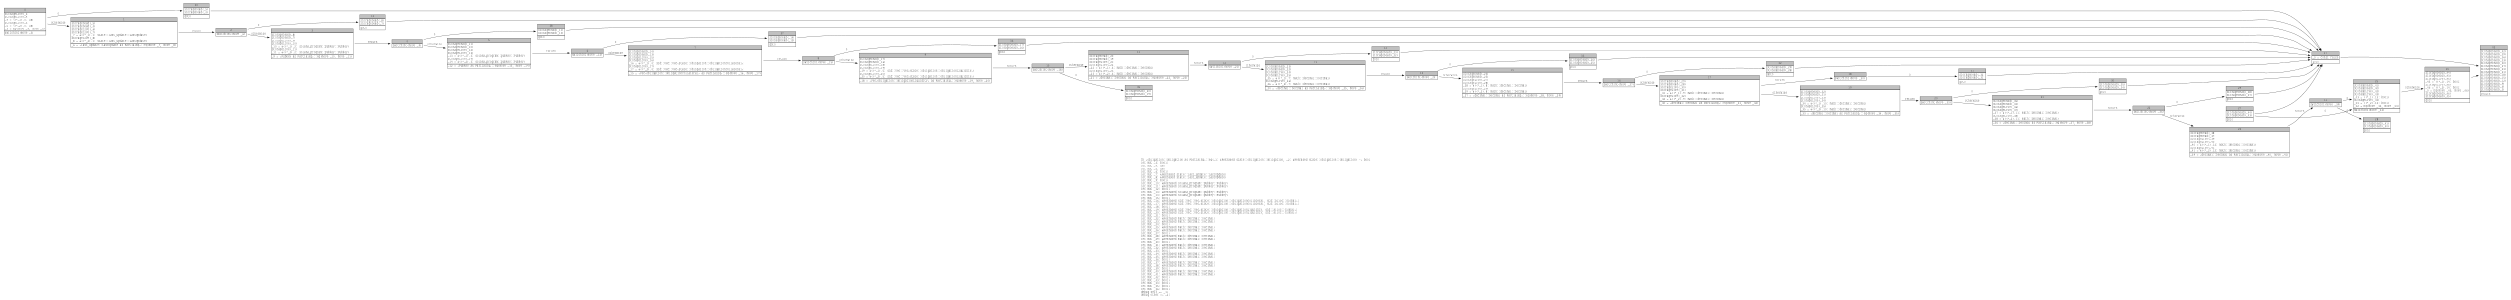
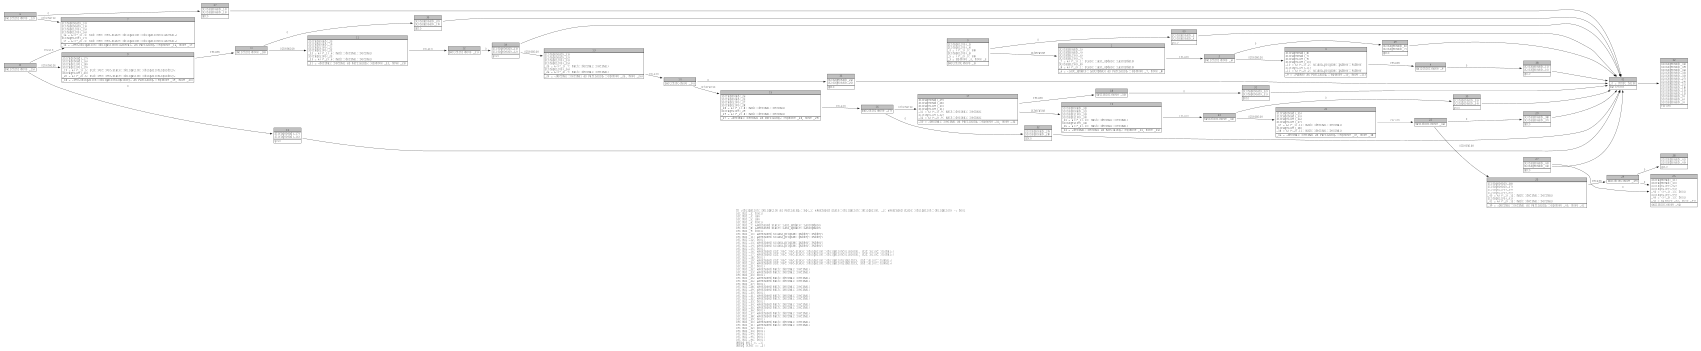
none -> (1047, 18)
(489, 53) -> none
(781, 61) -> (46, 55)
(2316, 62) -> (1617, 88)
(1252, 68) -> (531, 54)
(2447, 85) -> none
